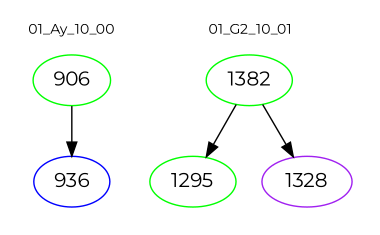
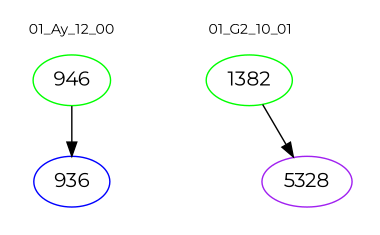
(72, 30) -> (72, 30)
(72, 80) -> (72, 80)
(193, 182) -> none
(307, 182) -> (307, 182)
